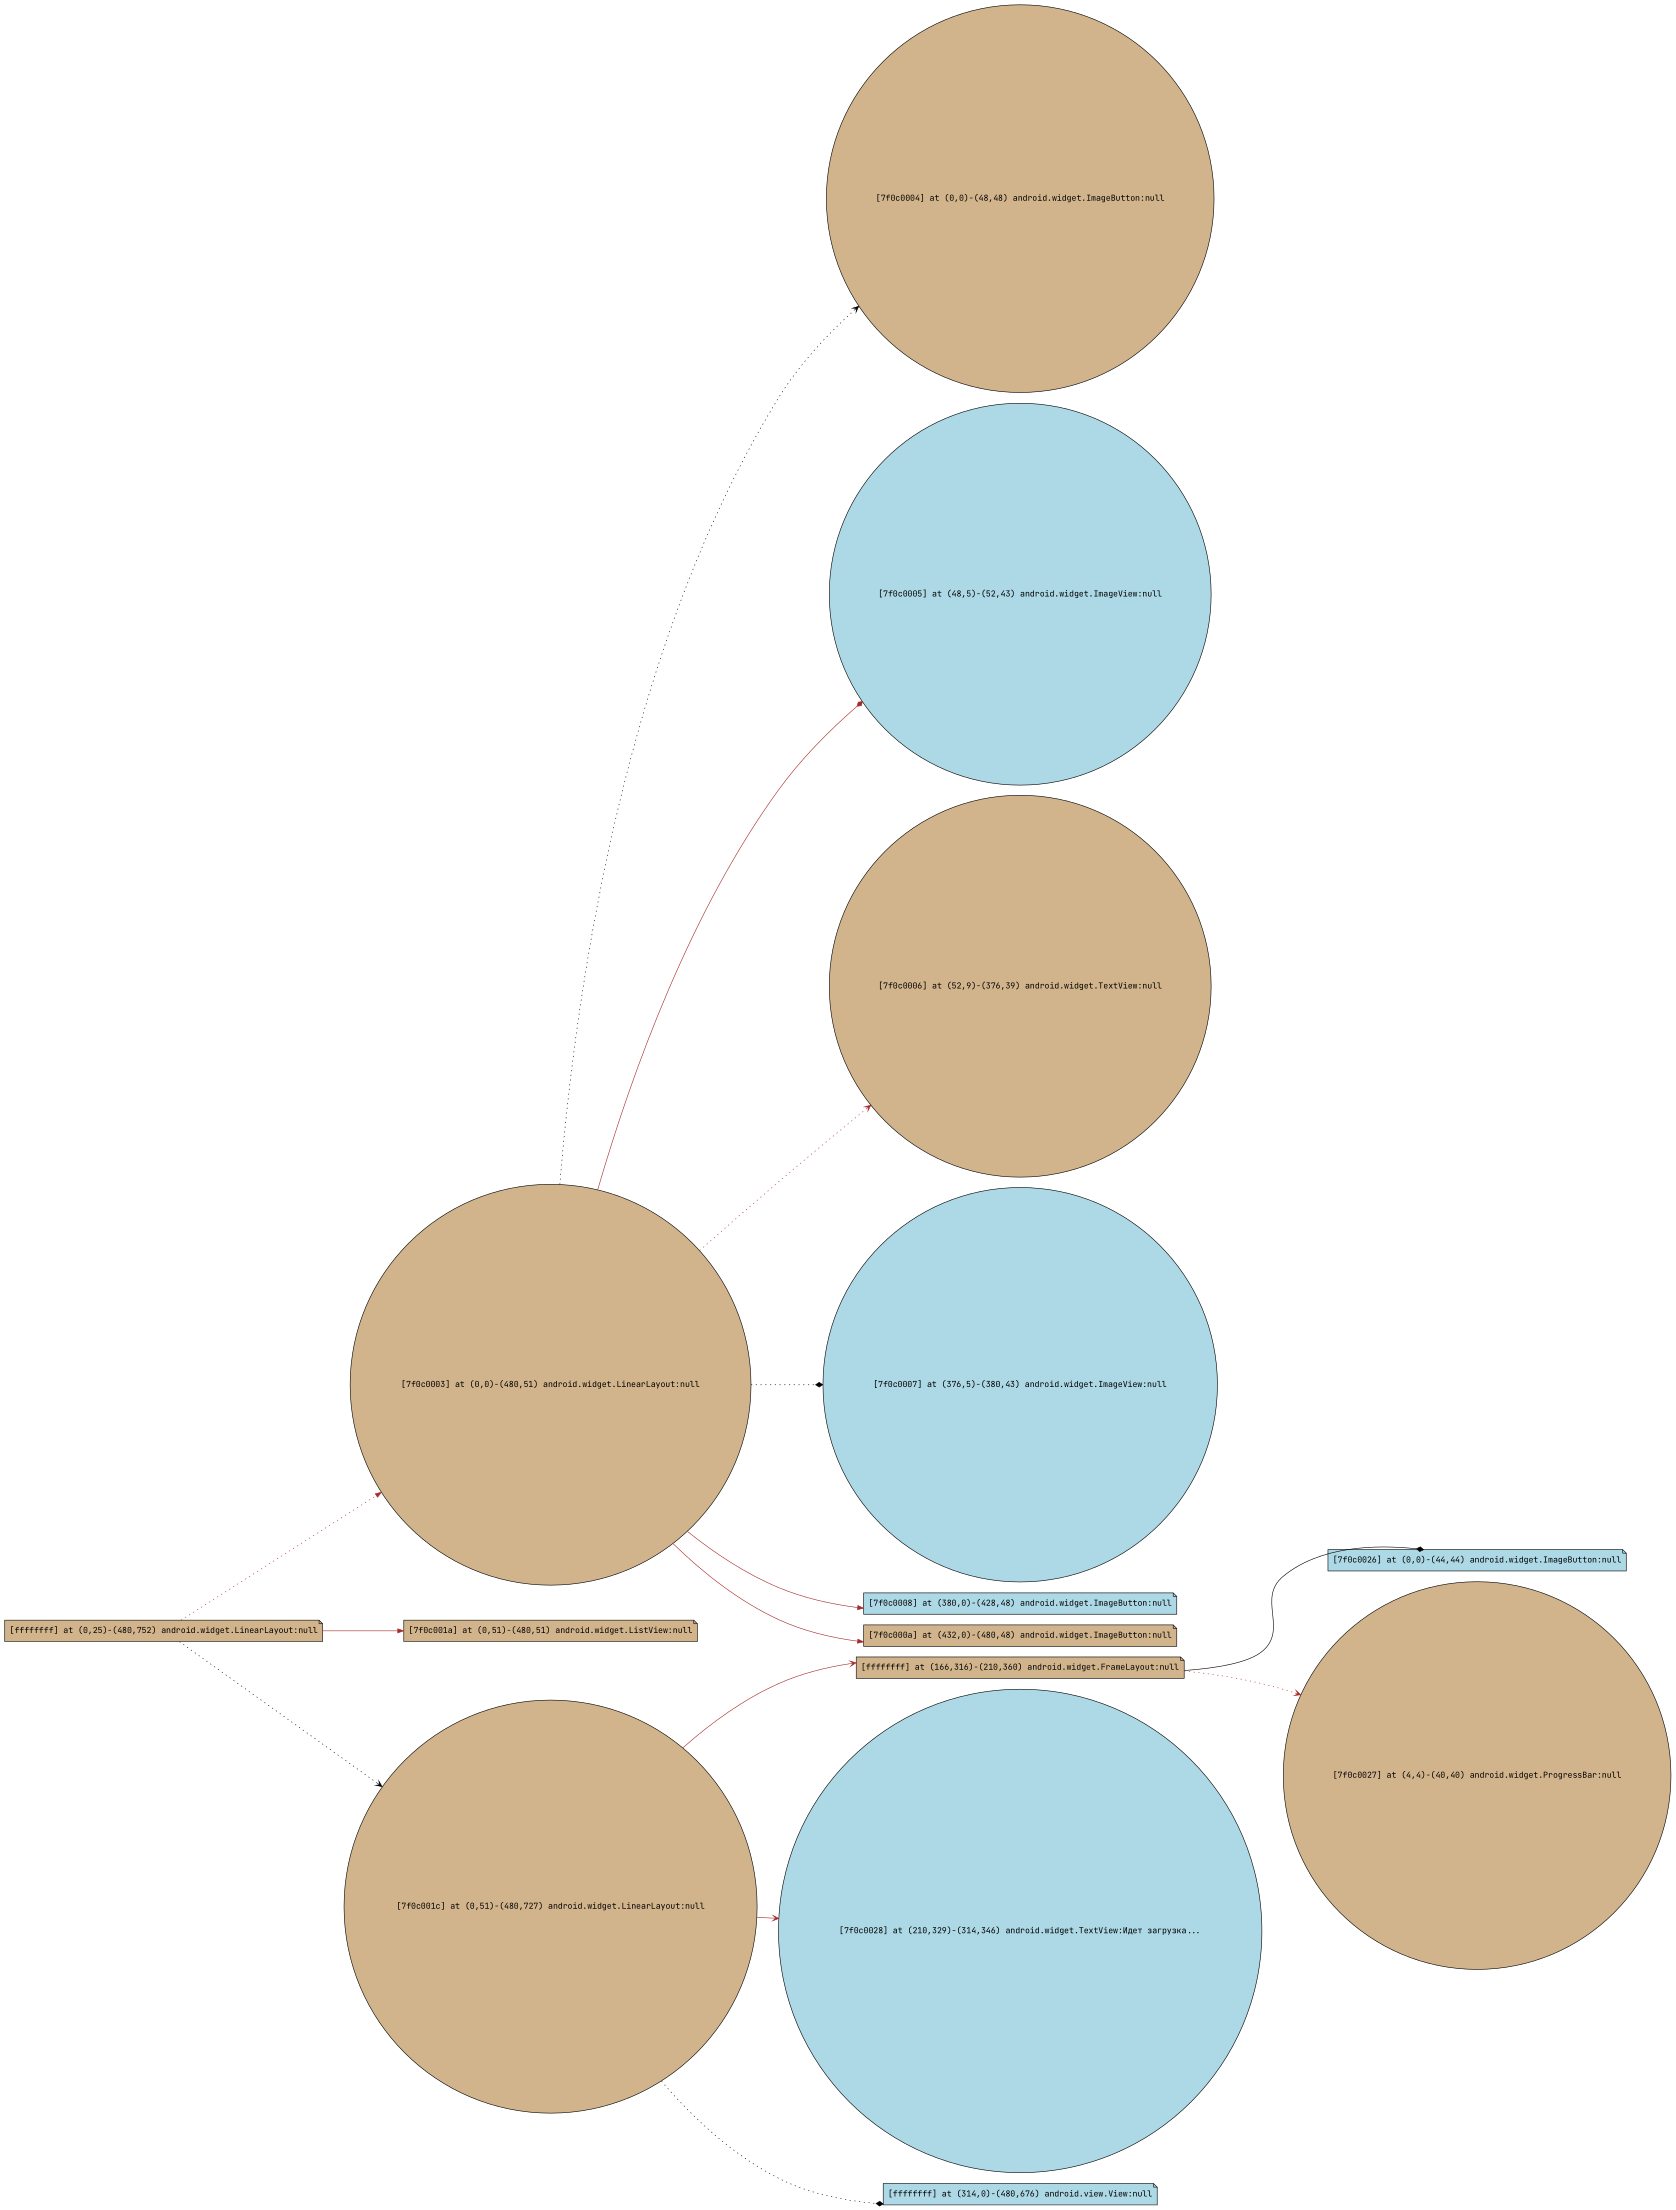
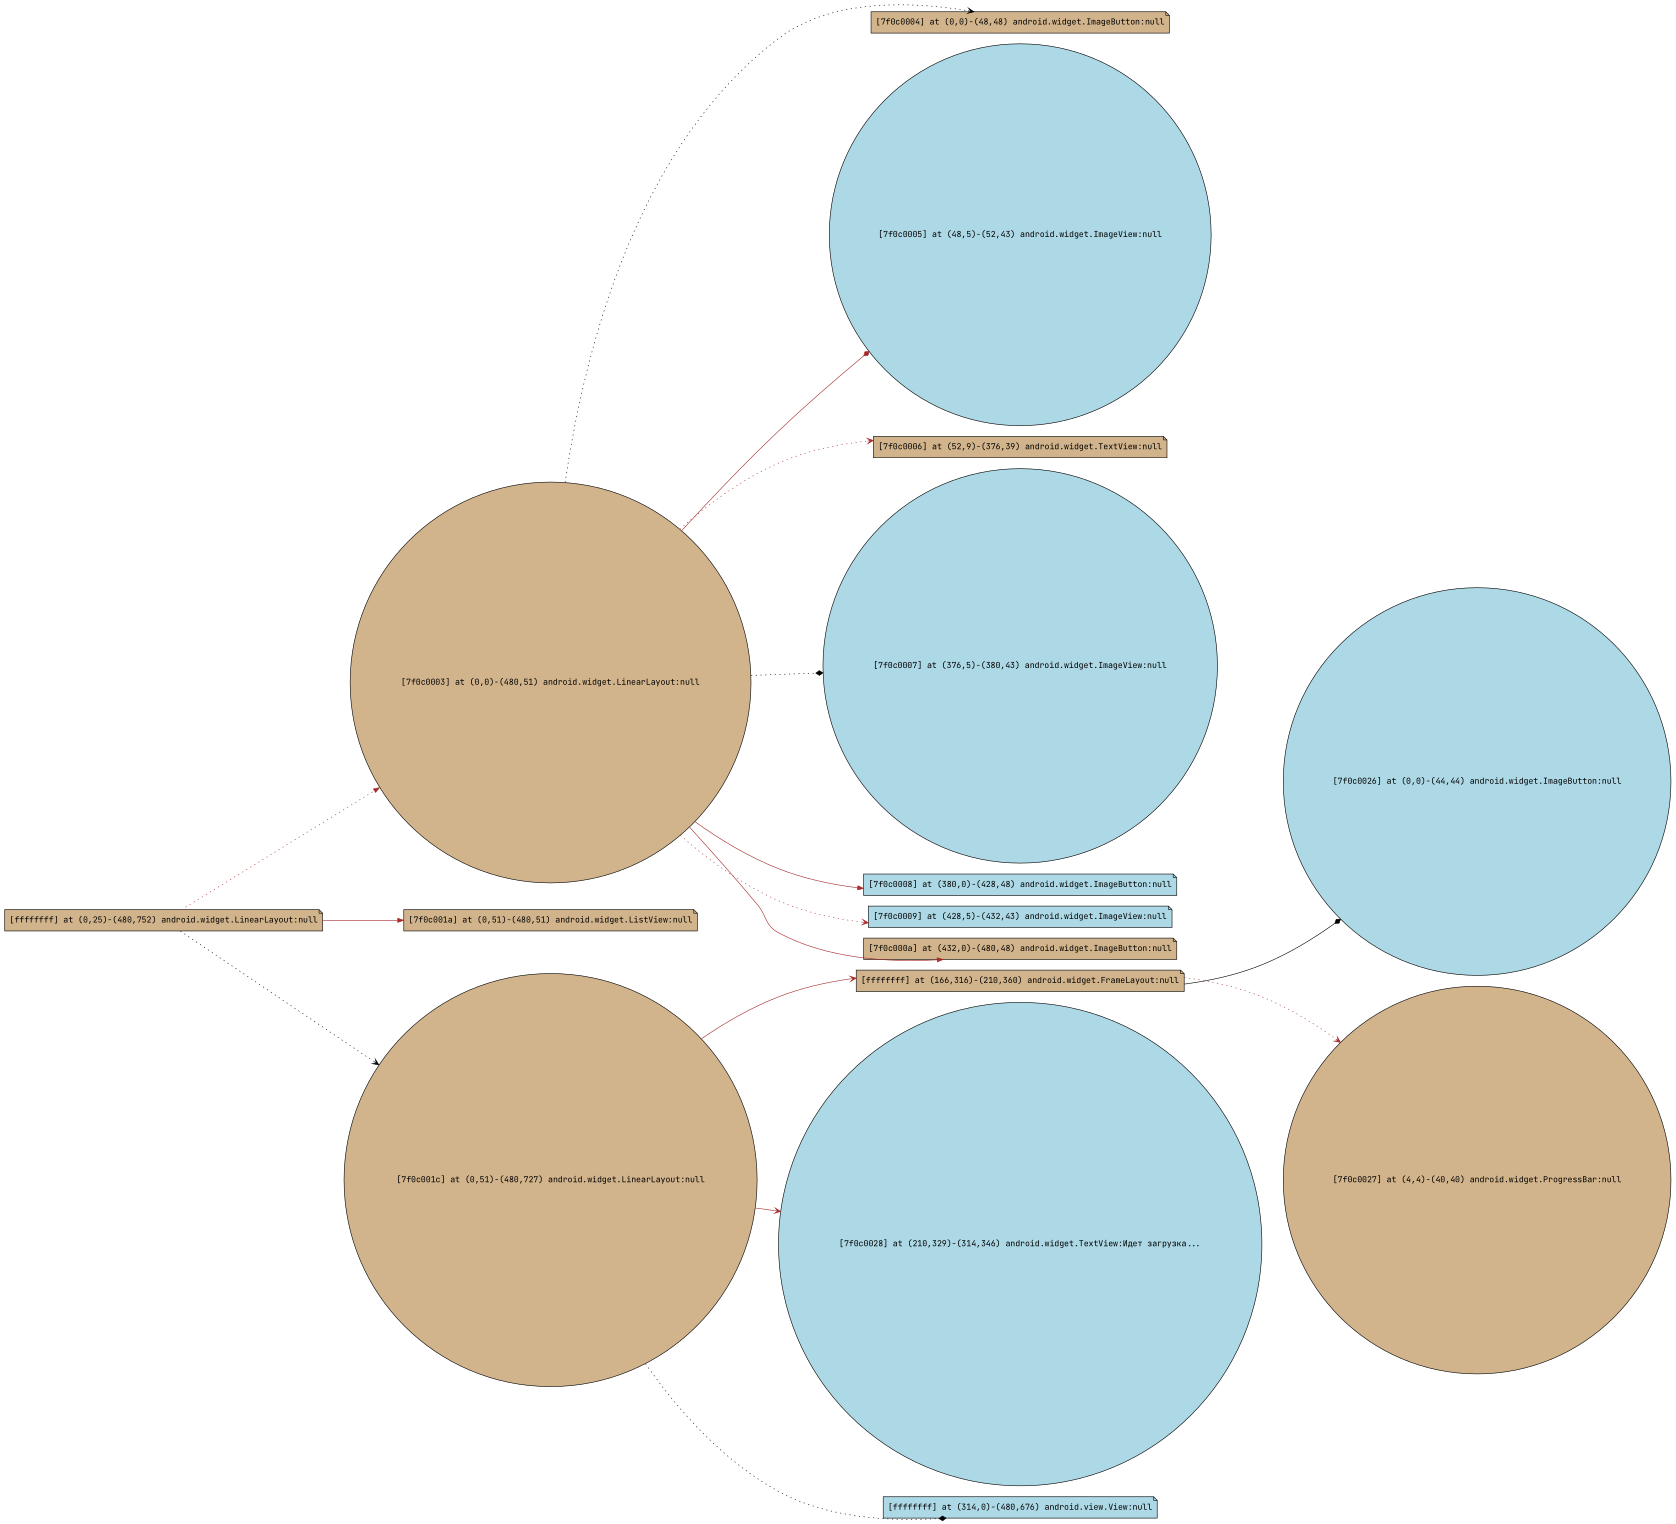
(1020, 199) -> (1020, 22)
none -> (1020, 917)
(1020, 986) -> (1020, 447)
(1477, 1560) -> (1477, 782)
